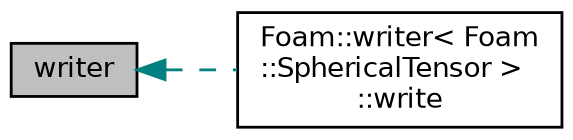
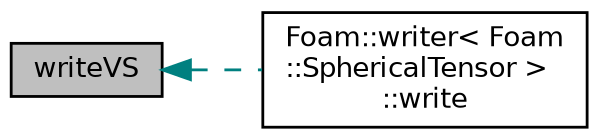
(74, 70) -> (87, 70)
